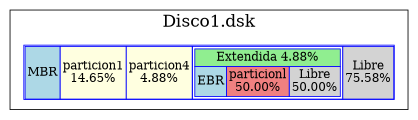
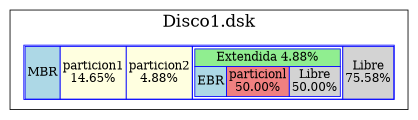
(159, 66) -> (159, 66)
